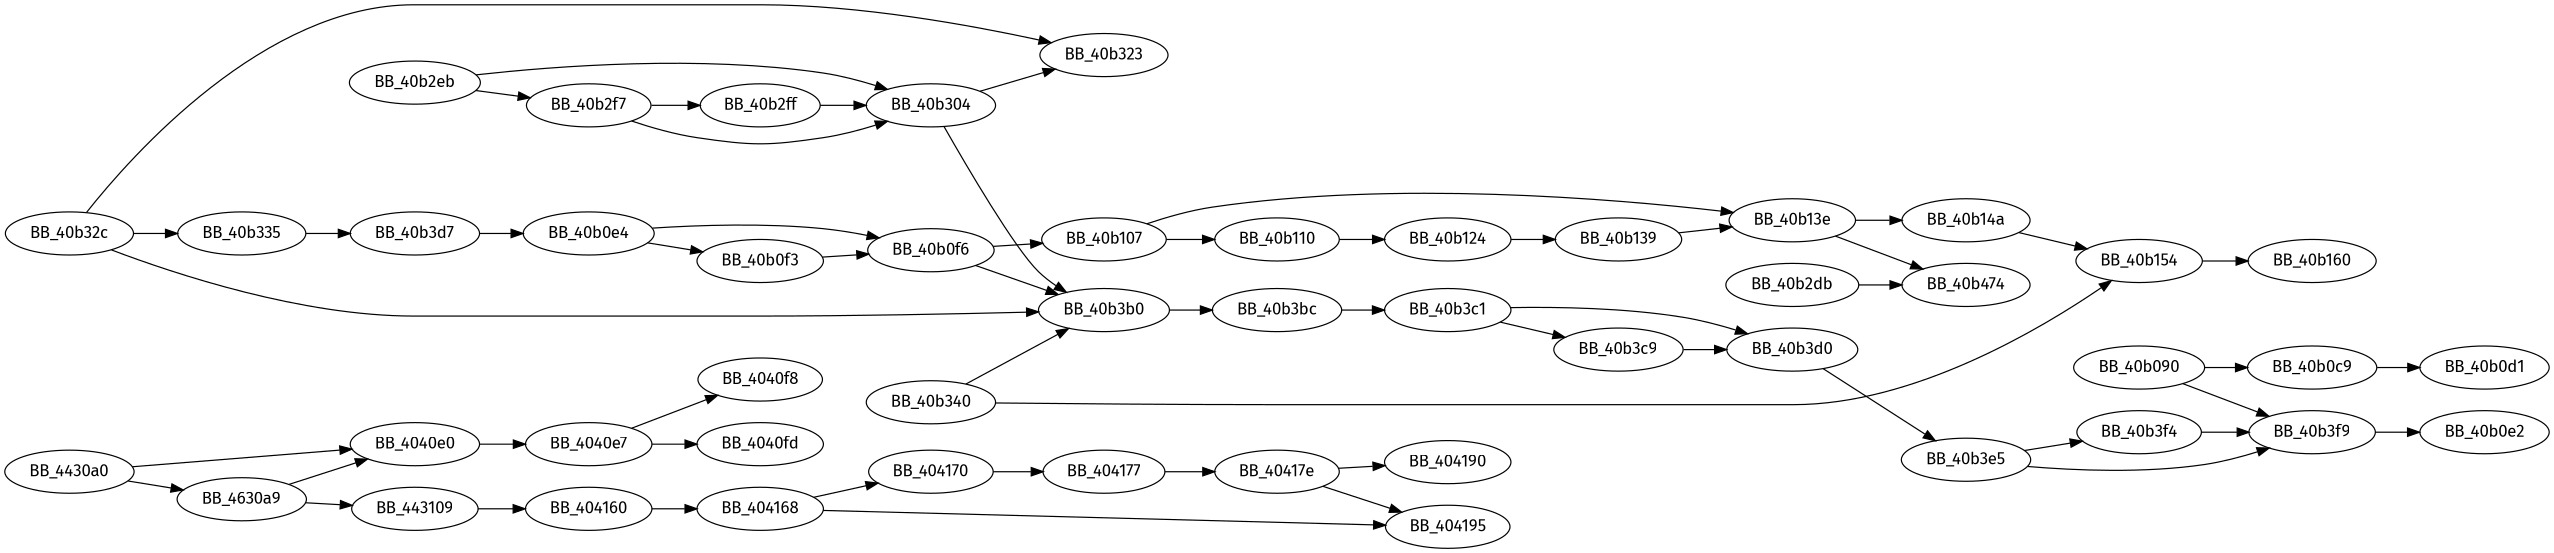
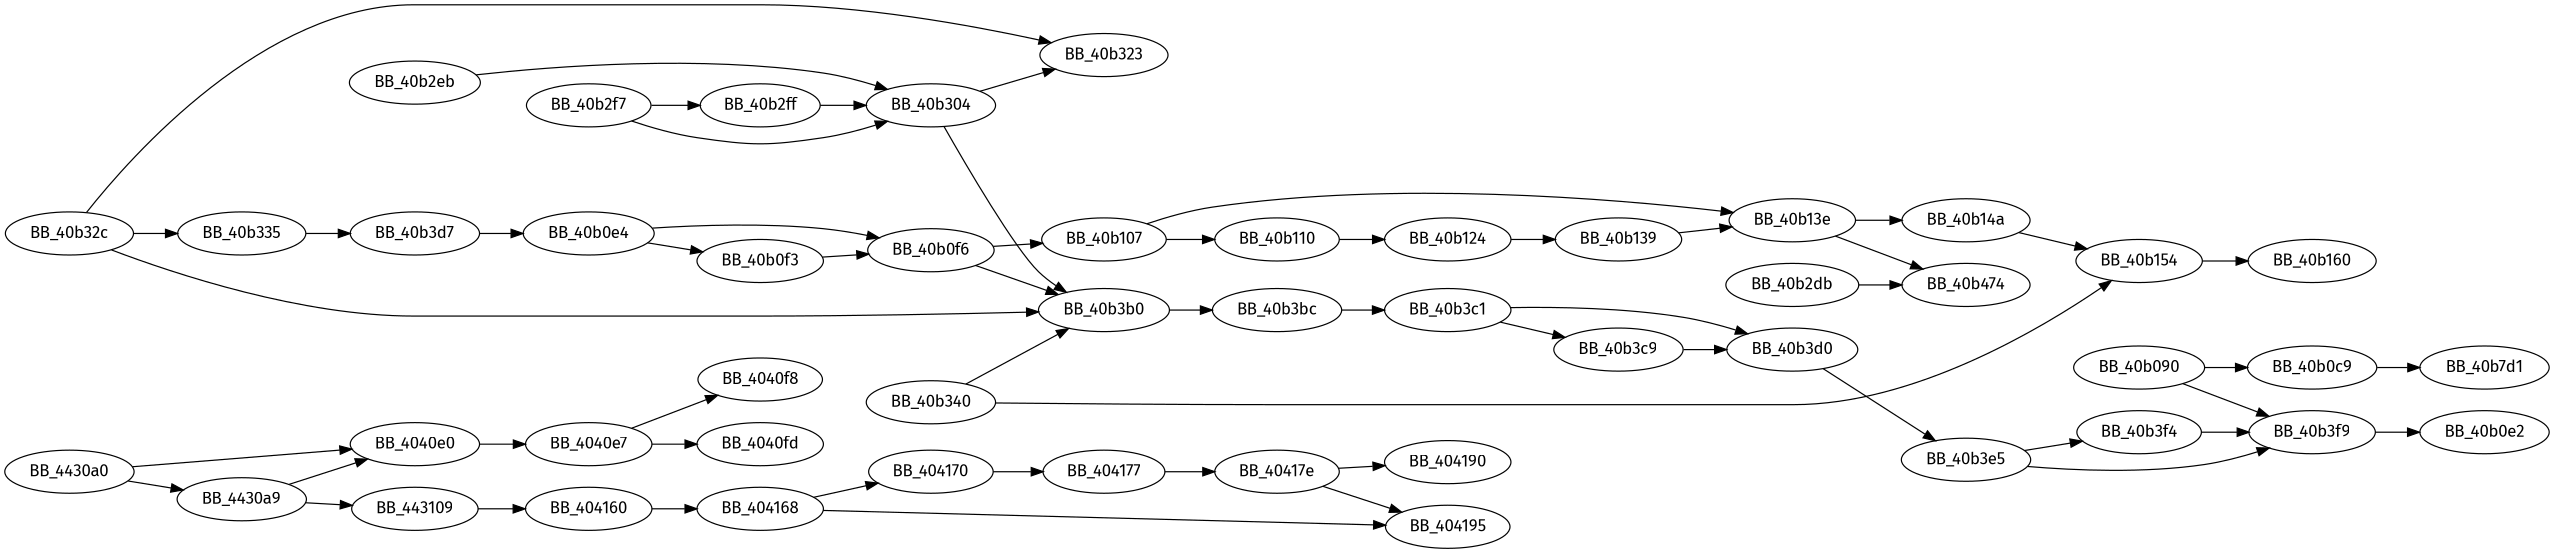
(497, 93) -> none
(2484, 368) -> (2484, 368)
(242, 499) -> (242, 499)
